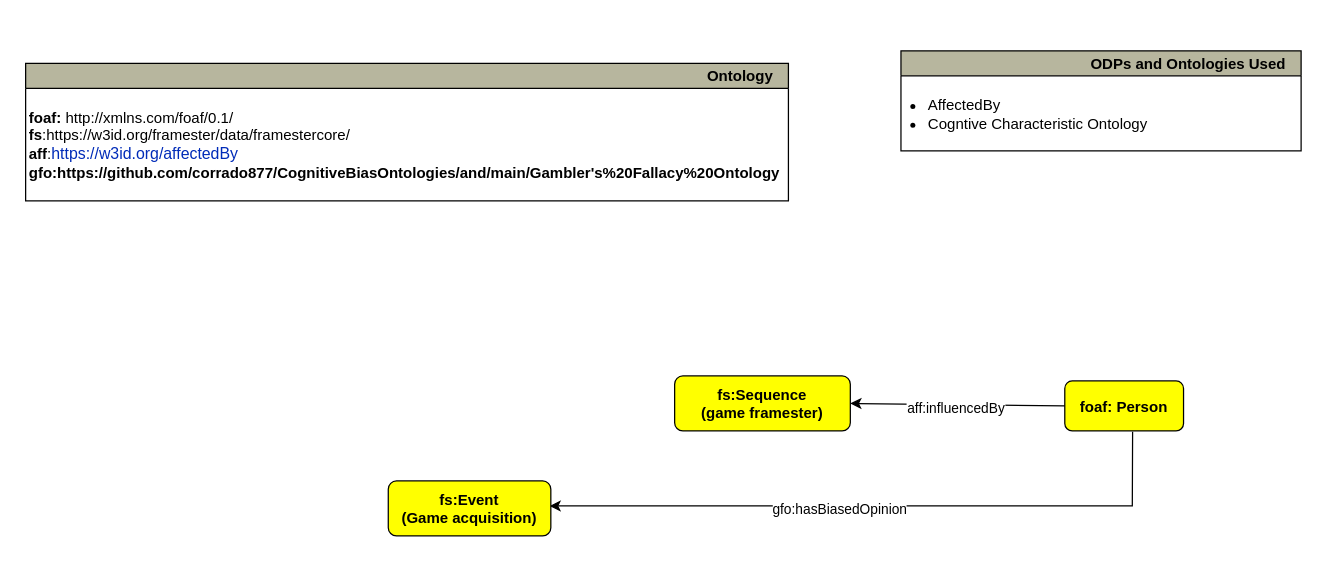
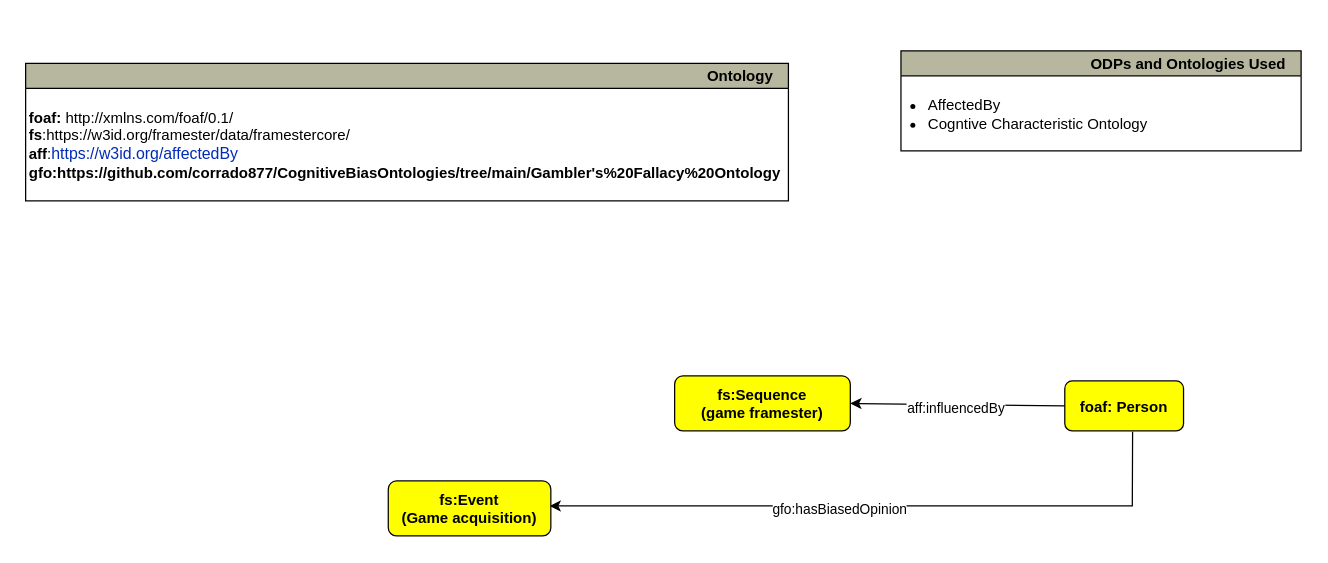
(408, 145) -> (412, 145)
